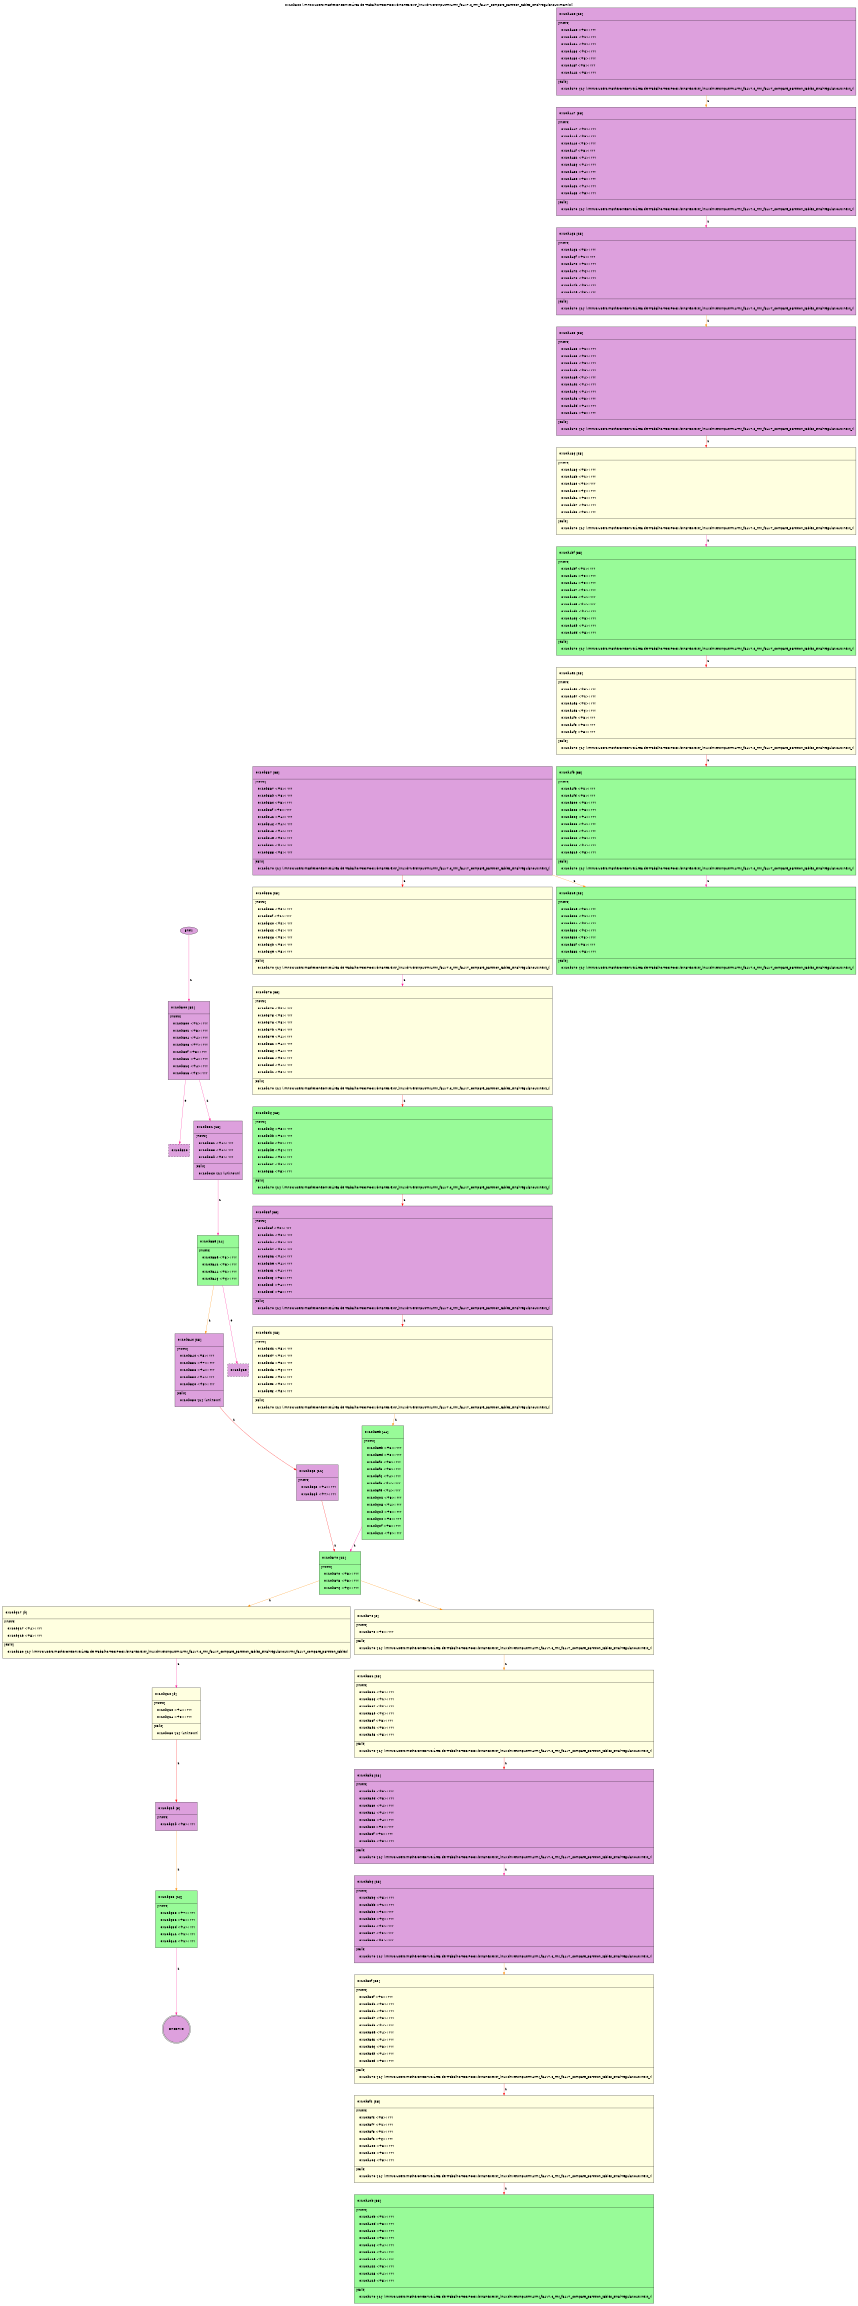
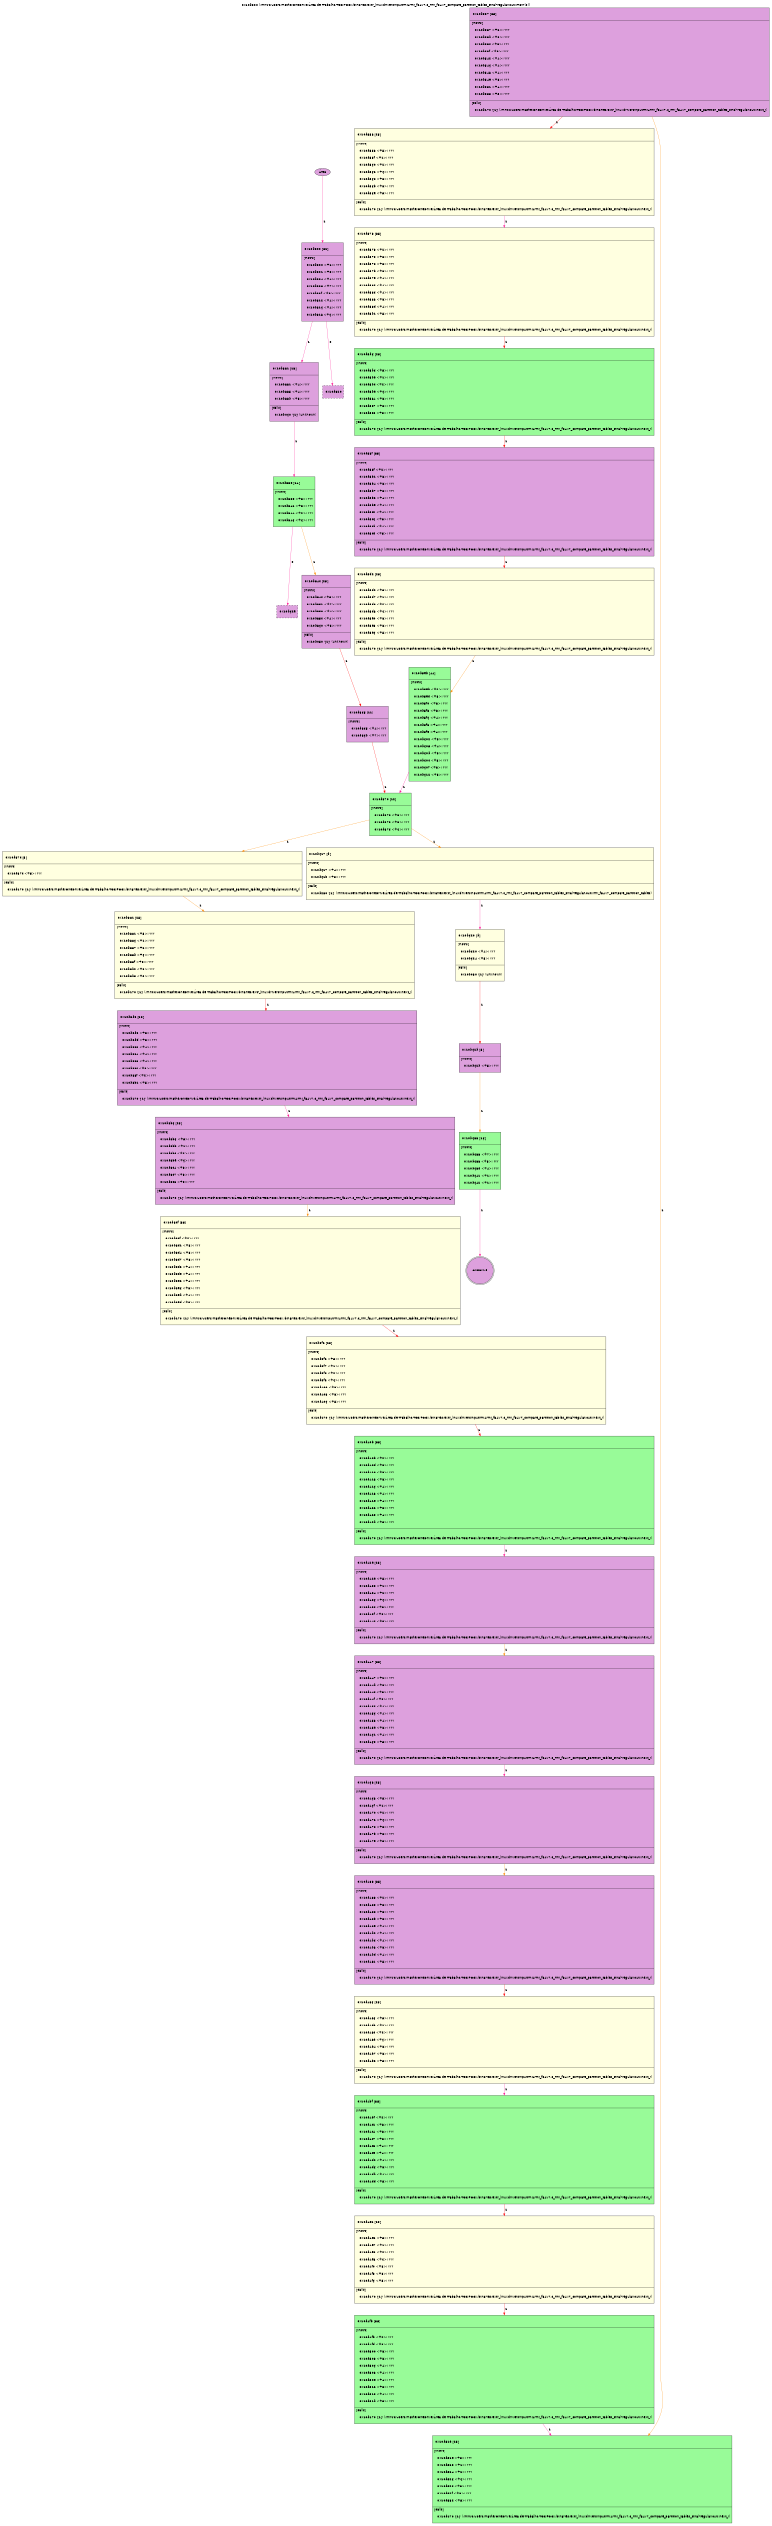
(189, 931) -> (323, 172)
none -> (504, 1549)
